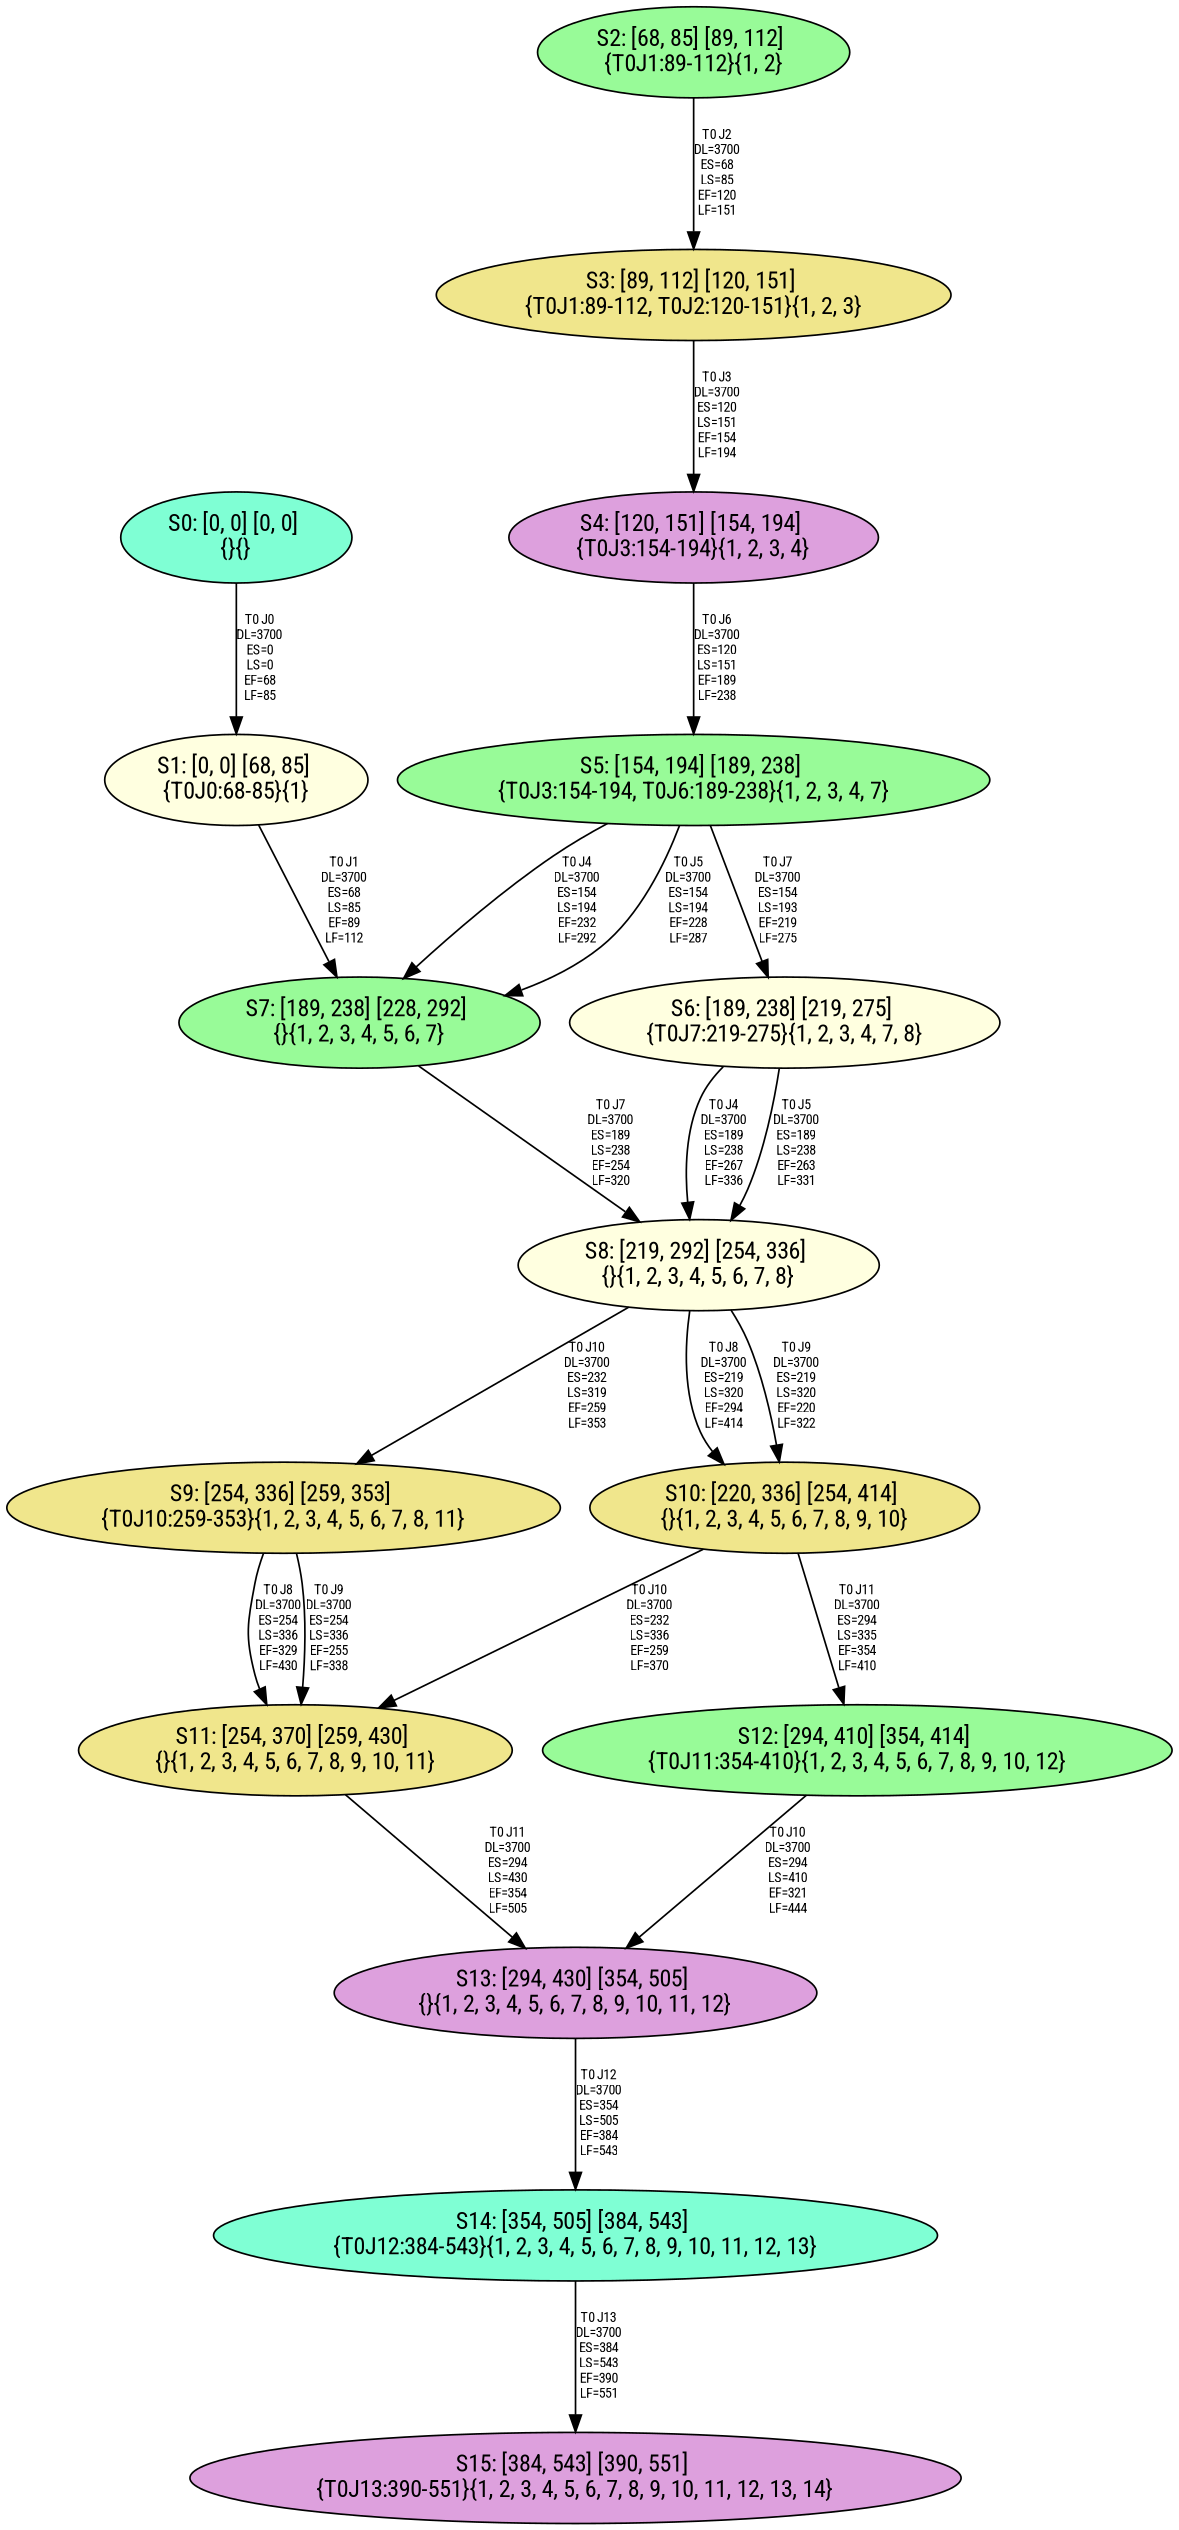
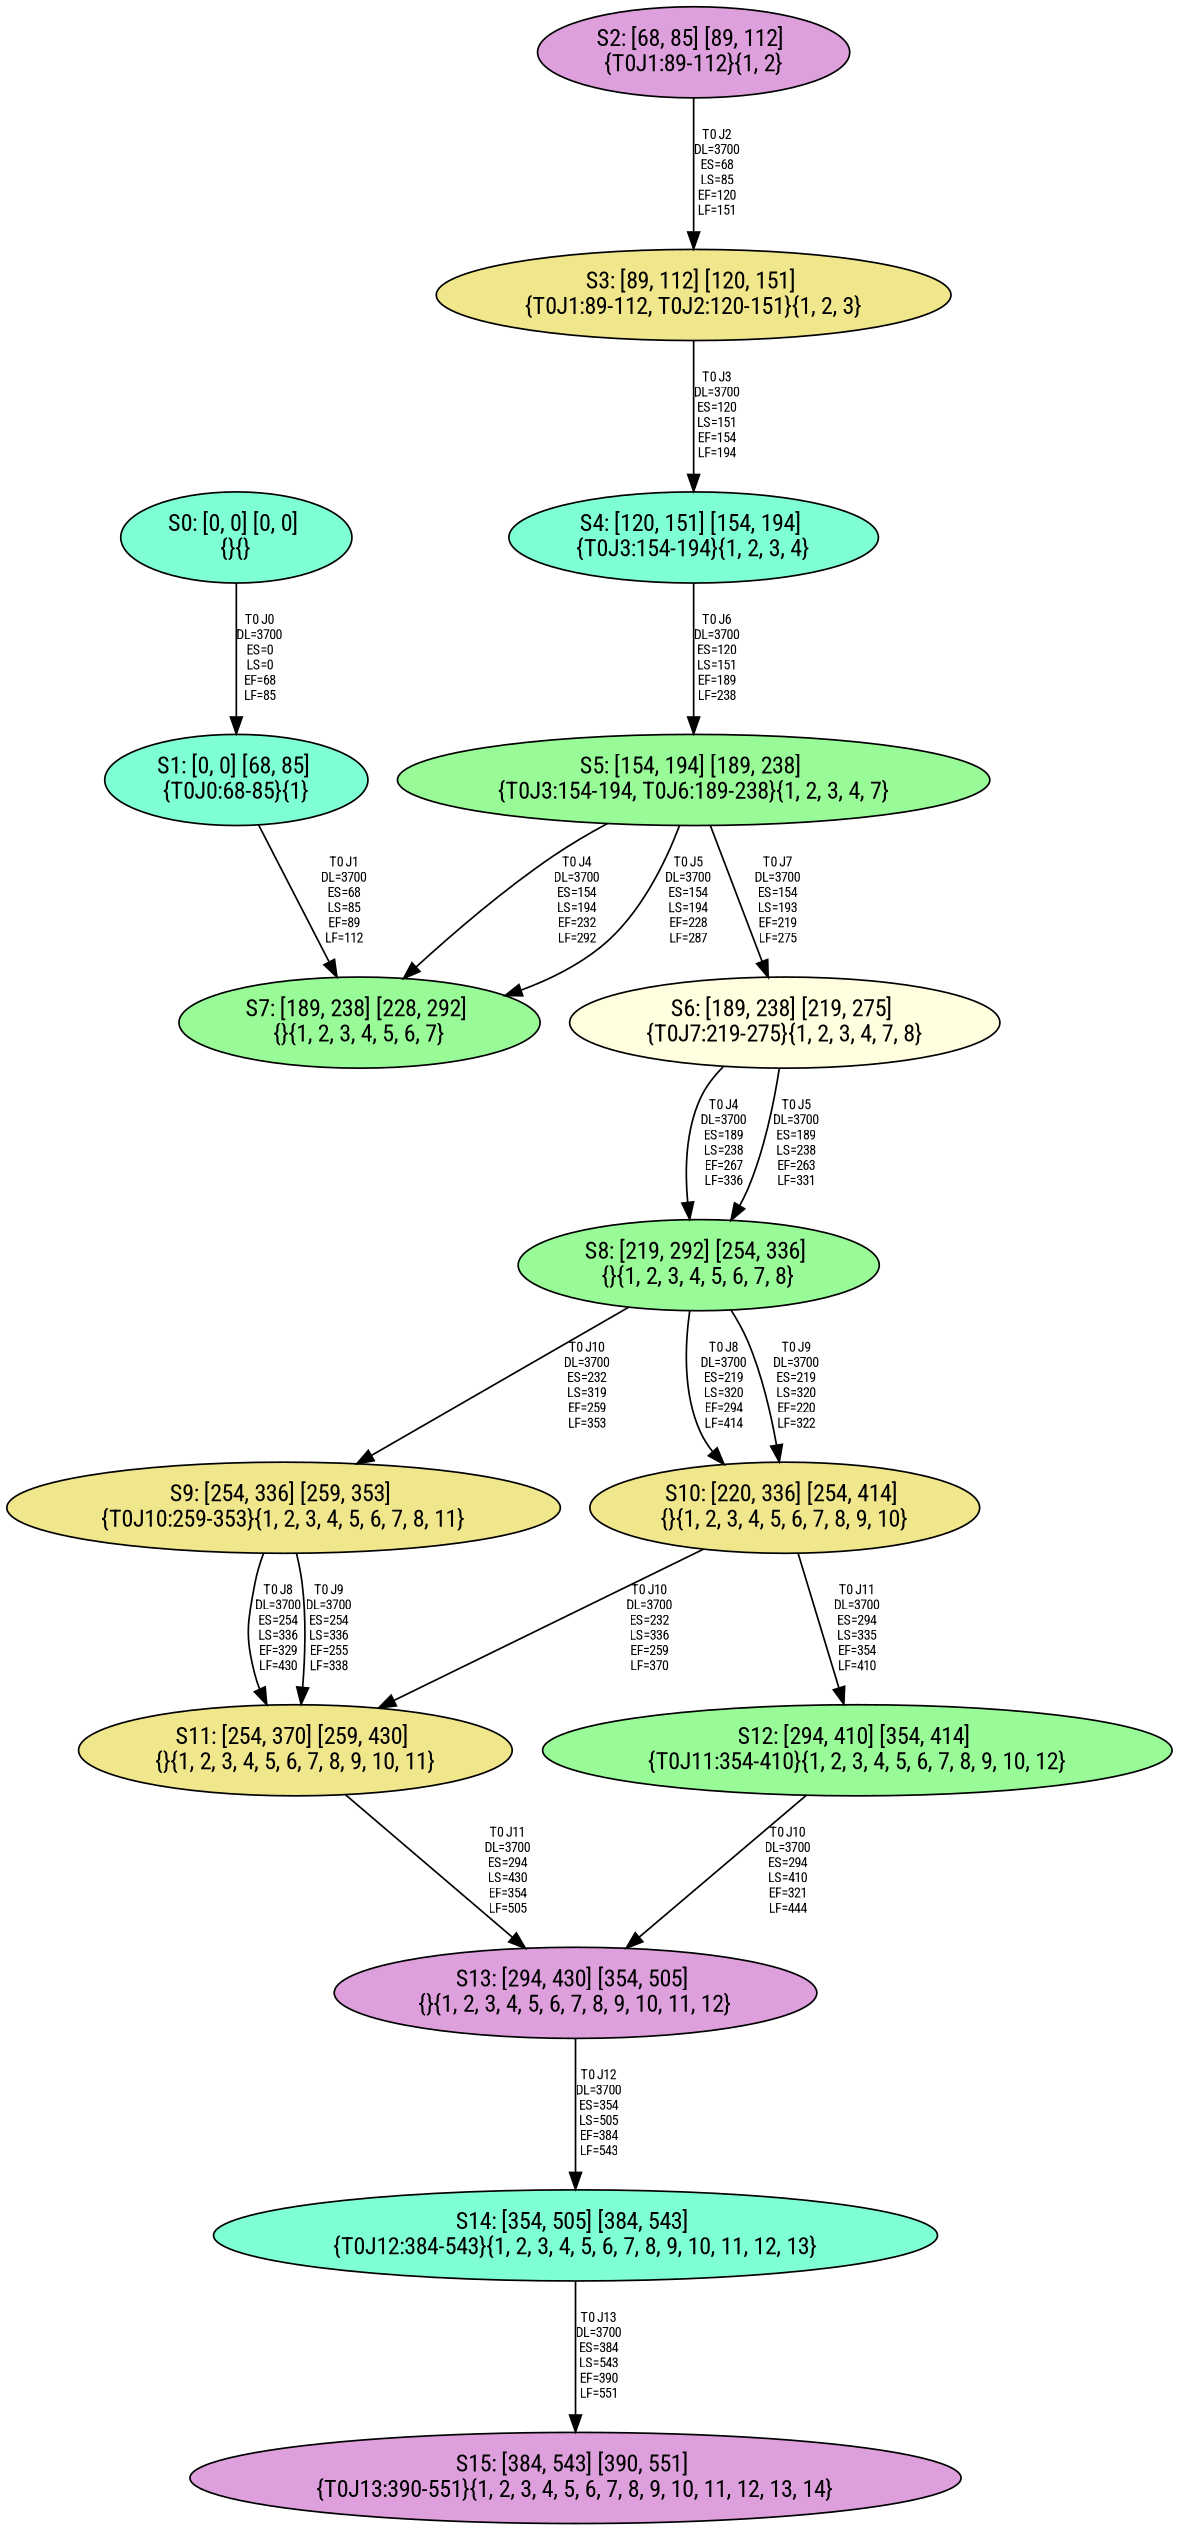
(694, 52) -> (694, 52)
(694, 537) -> (694, 537)
(236, 780) -> (236, 780)
(522, 1139) -> none
(699, 1265) -> (699, 1265)
